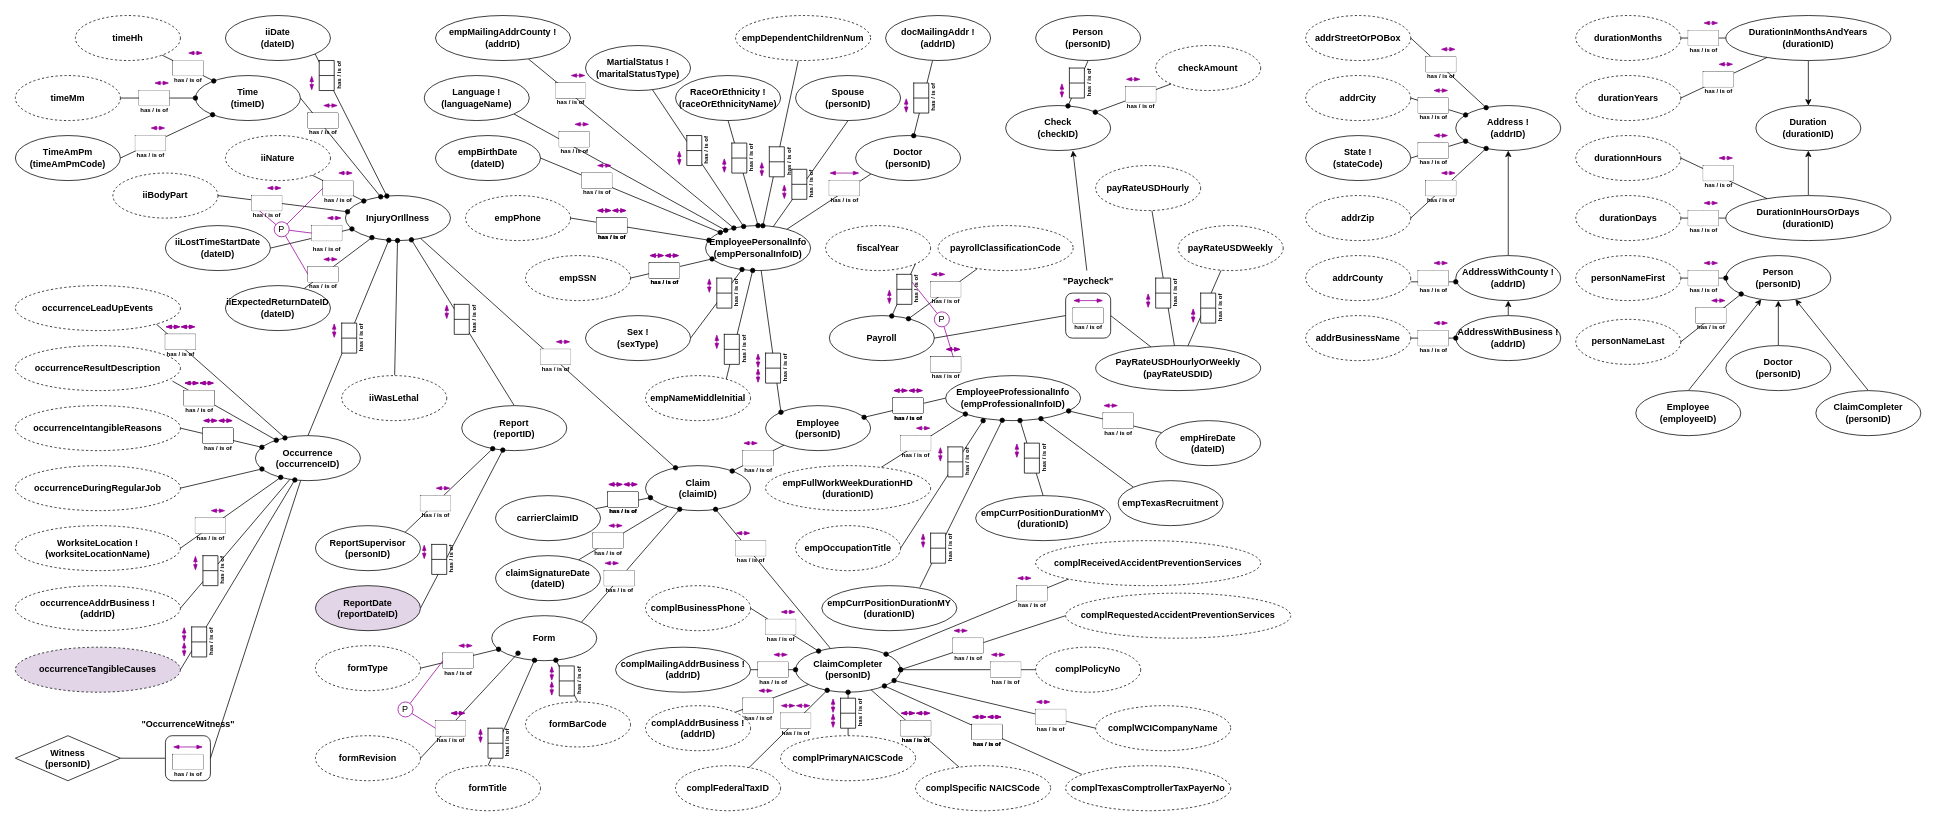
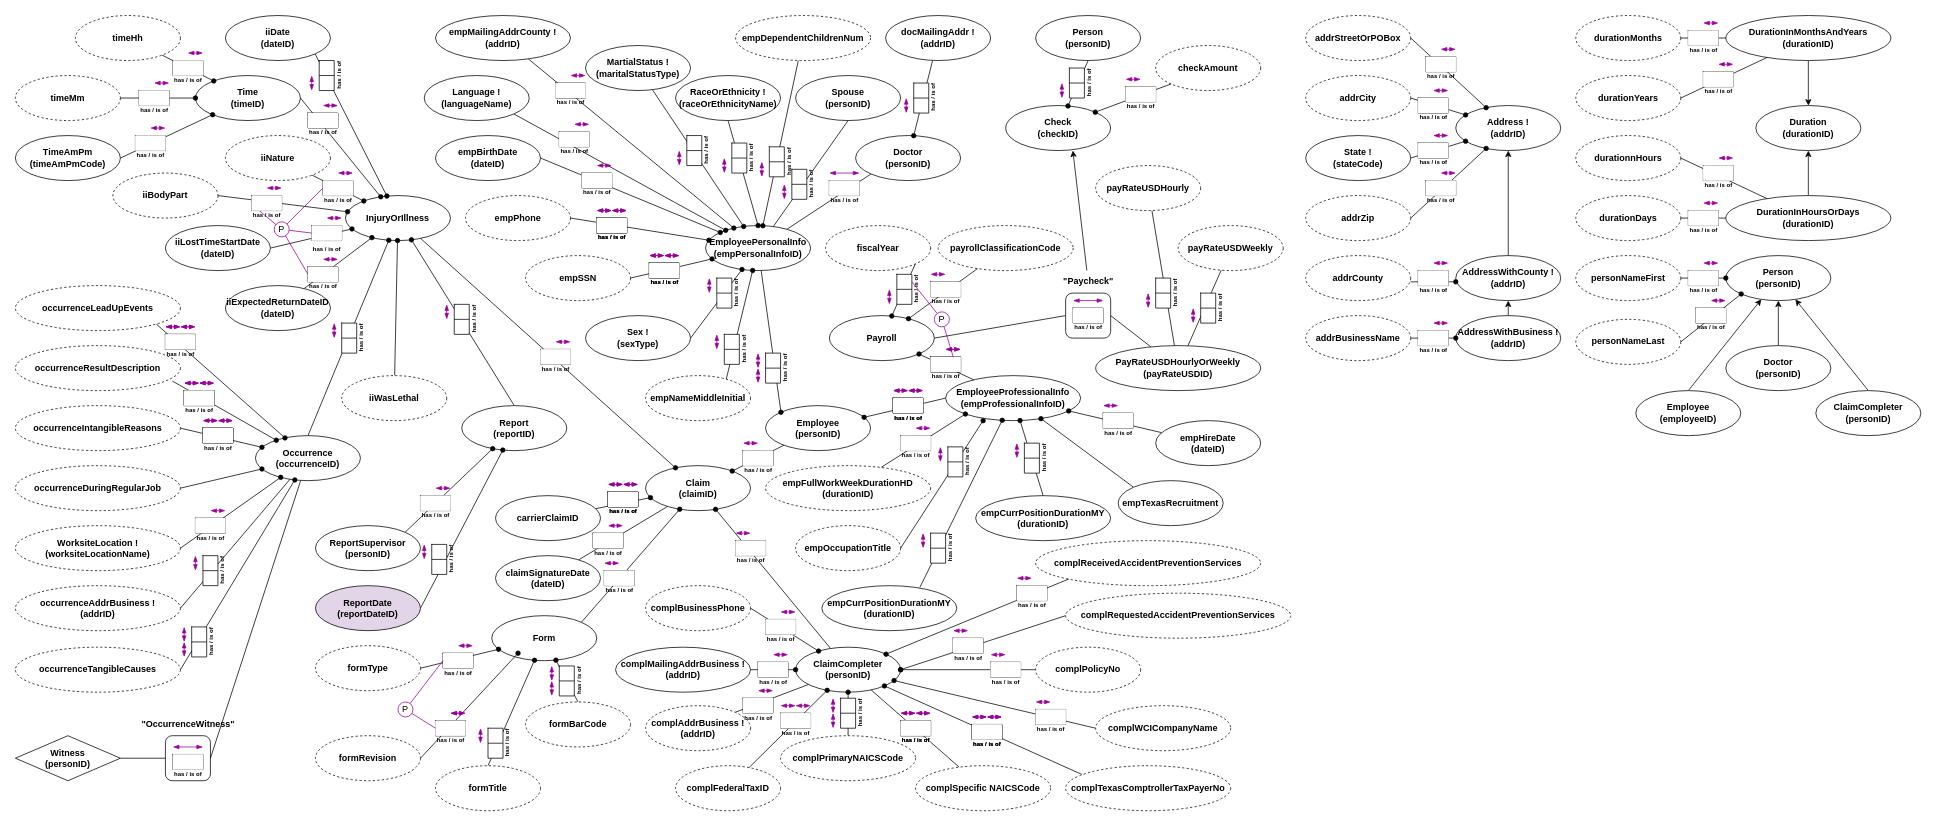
none -> (966, 376)
(98, 669) -> (98, 669)
